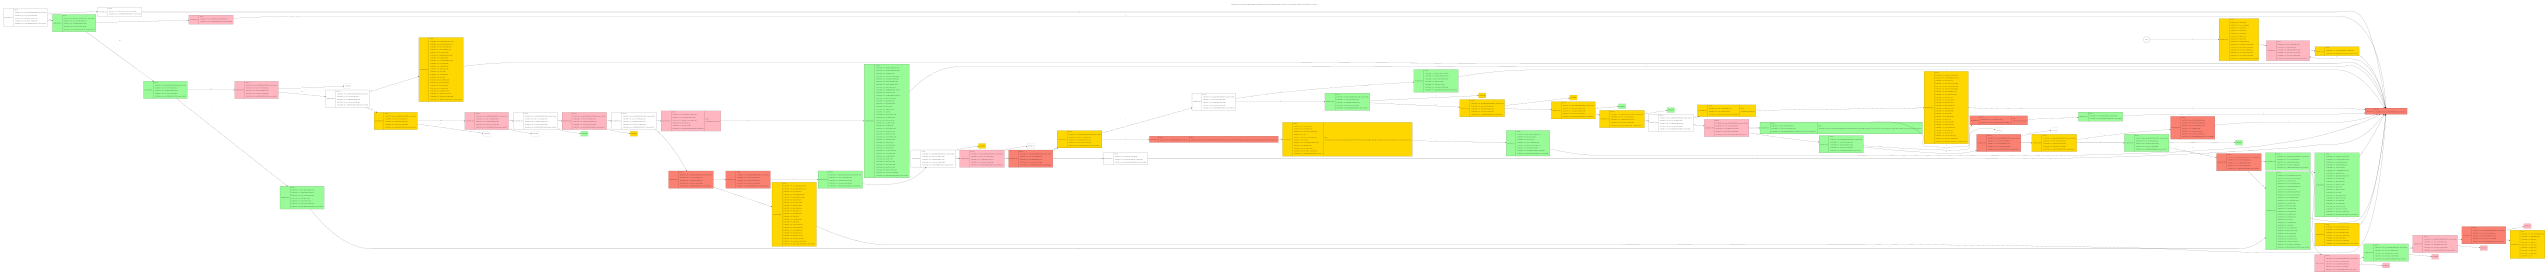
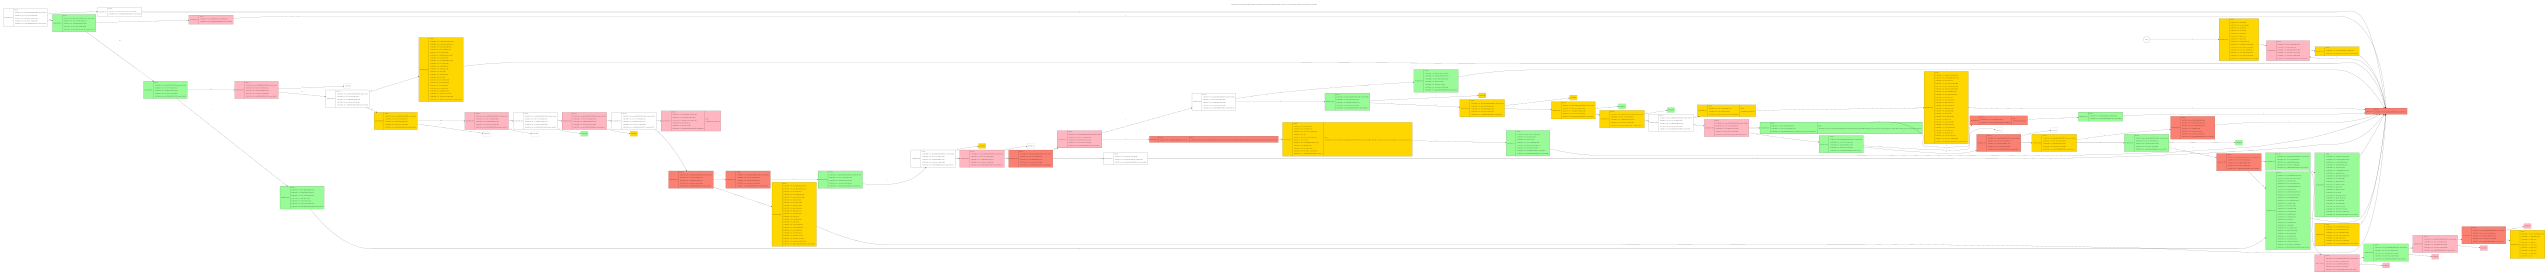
(887, 121) -> none
(1080, 139) -> (1080, 139)
